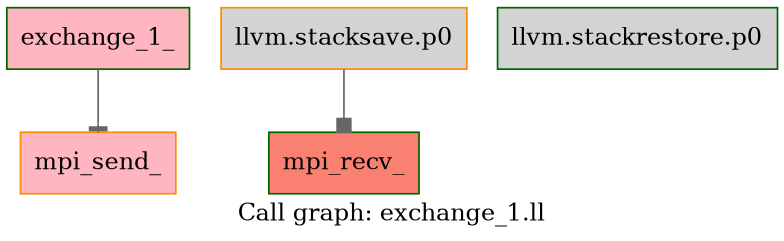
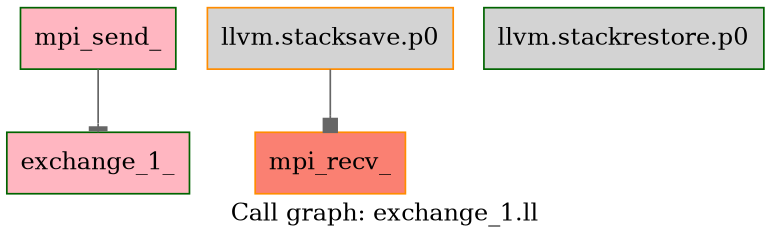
(98, 96) -> (98, 96)
(98, 163) -> (98, 38)
(344, 163) -> (330, 163)
